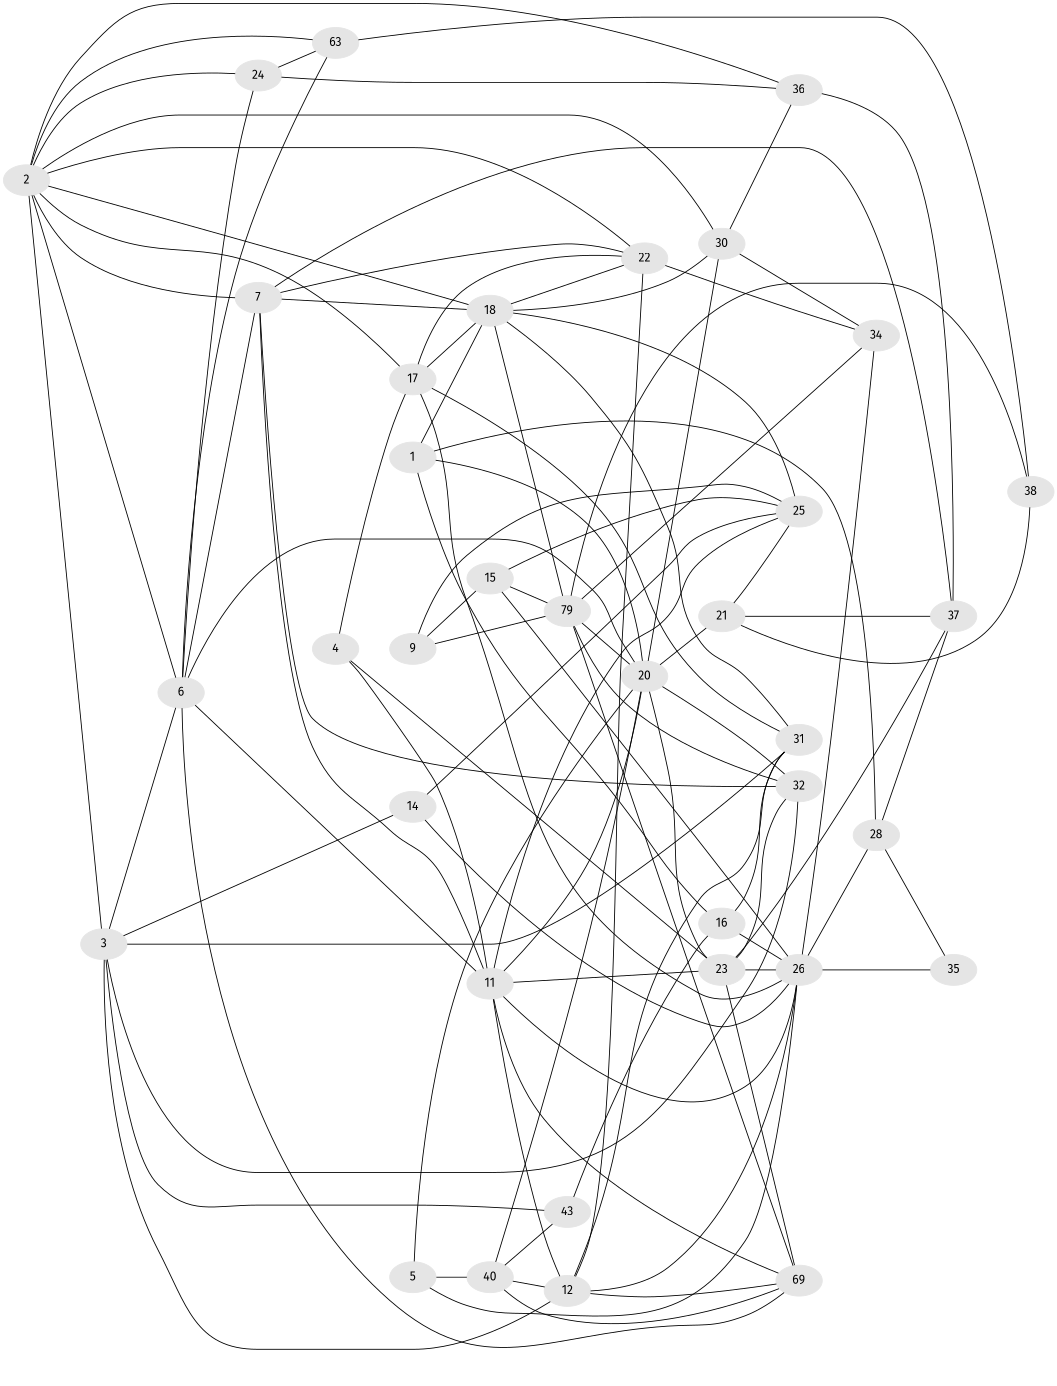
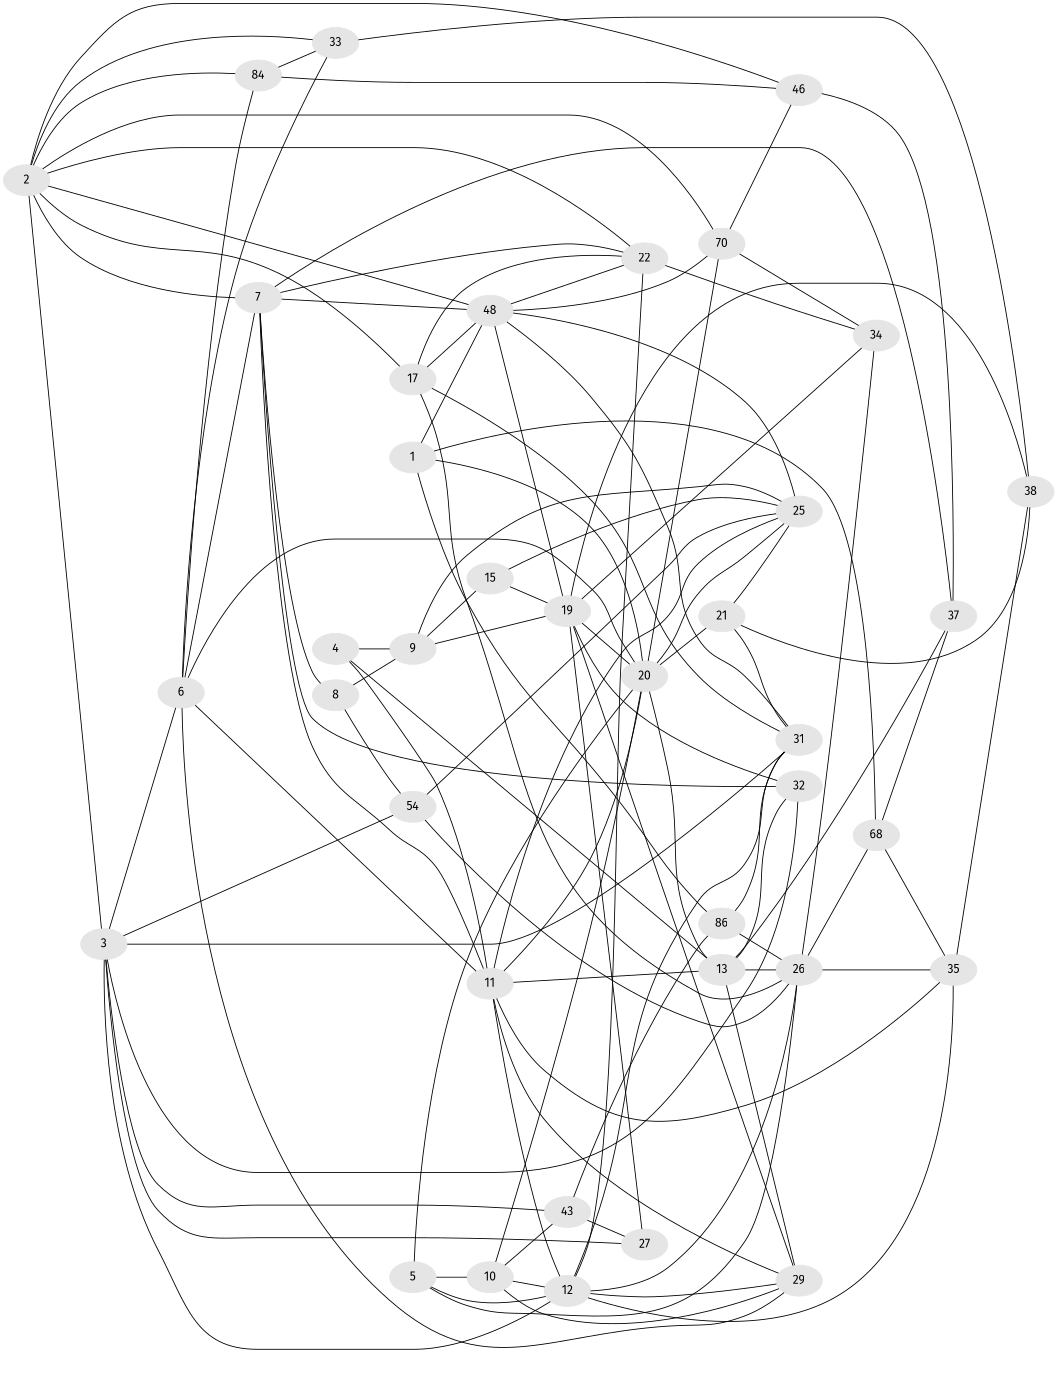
(336, 43) -> (336, 43)
(258, 76) -> (258, 76)
(799, 90) -> (799, 90)
(722, 244) -> (722, 244)
(490, 311) -> (490, 311)
(104, 436) -> none
(367, 512) -> (374, 649)
(567, 611) -> (567, 611)
(838, 616) -> (760, 678)
none -> (336, 695)
(725, 728) -> (709, 583)
none -> (992, 731)
(646, 774) -> none
(413, 807) -> (413, 807)
(876, 835) -> (876, 835)
(722, 924) -> (722, 924)
(722, 970) -> (722, 970)
(658, 1096) -> (711, 1115)
none -> (645, 1245)
none -> (871, 1267)
(490, 1277) -> (490, 1277)
(799, 1281) -> (799, 1281)
none -> (487, 1303)
